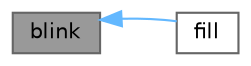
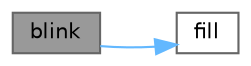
(149, 19) -> (128, 47)
